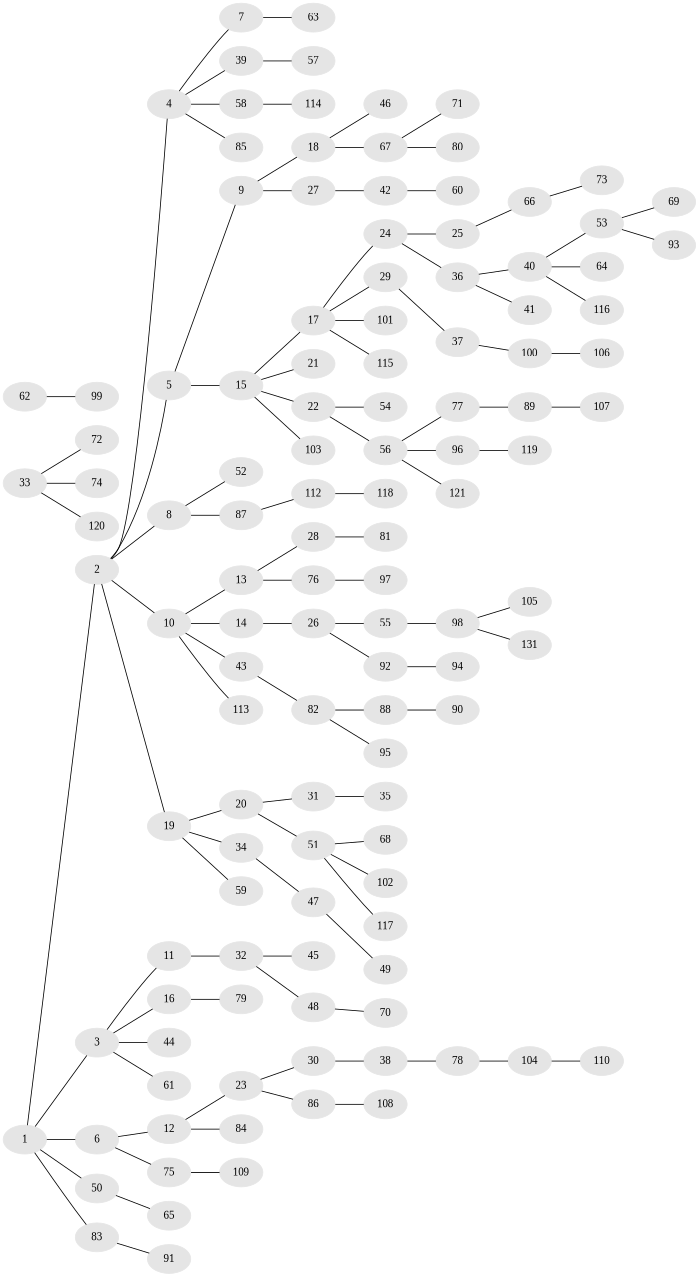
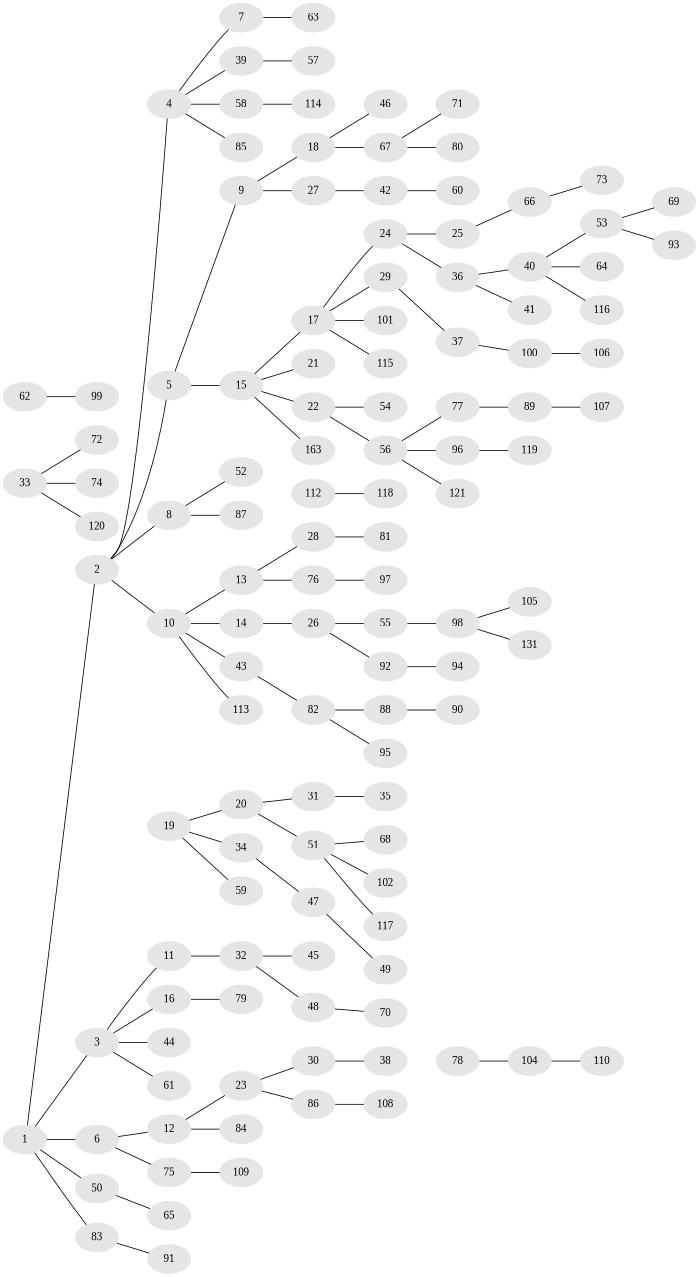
(313, 450) -> (313, 450)
(277, 504) -> none
(133, 698) -> none
(422, 1061) -> none
